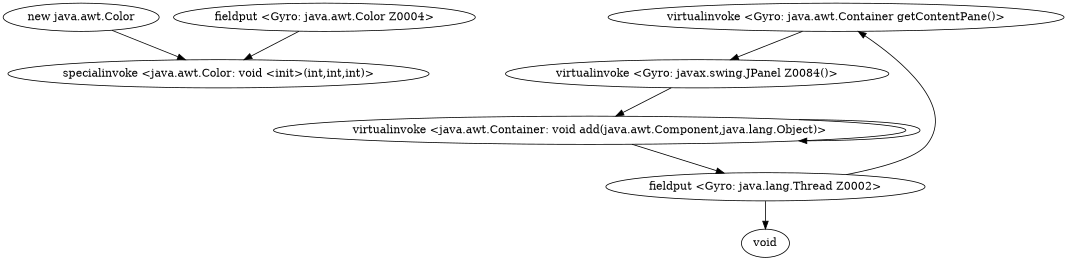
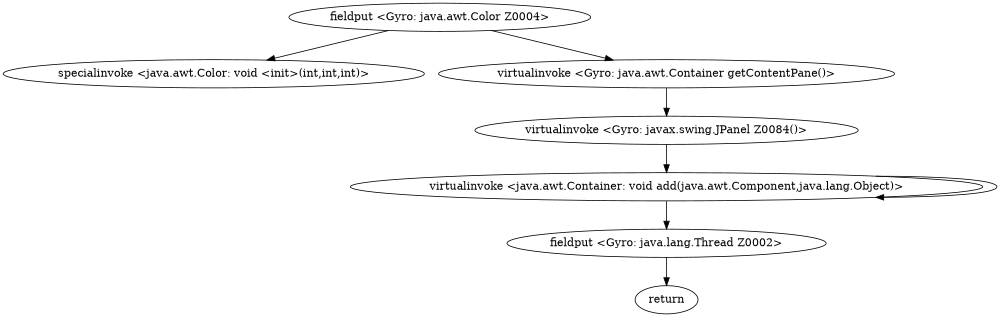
(81, 17) -> none
(935, 120) -> (548, 44)
(765, 243) -> (667, 300)
